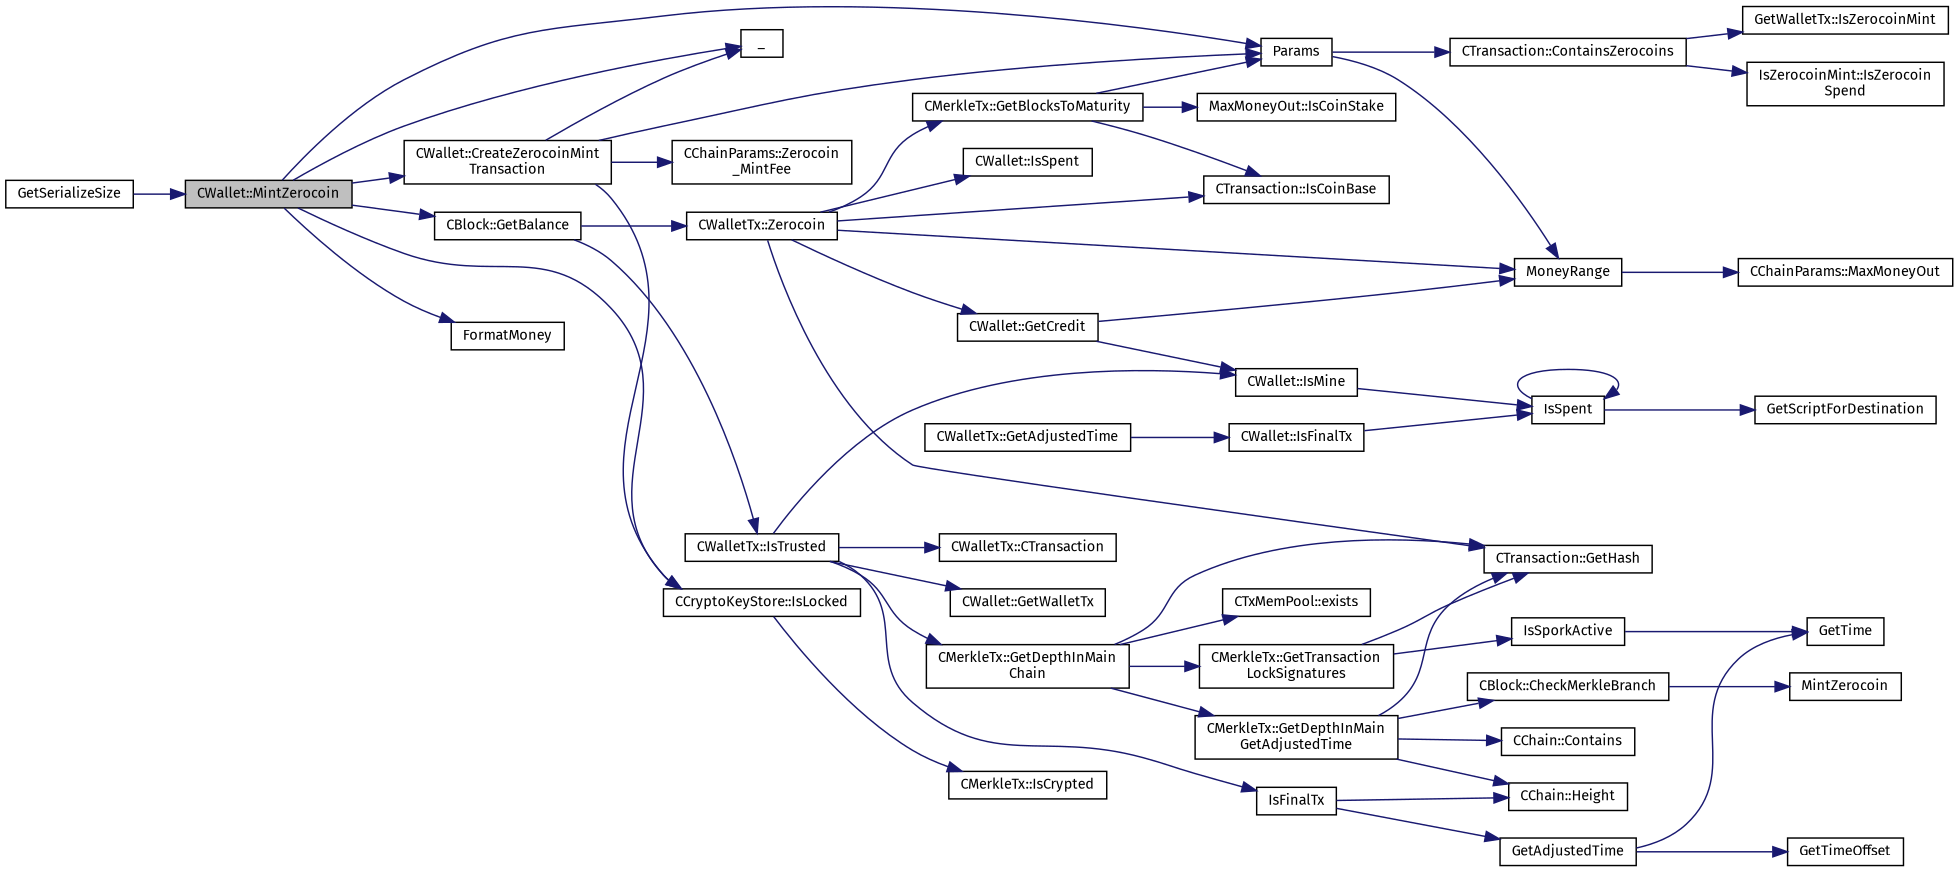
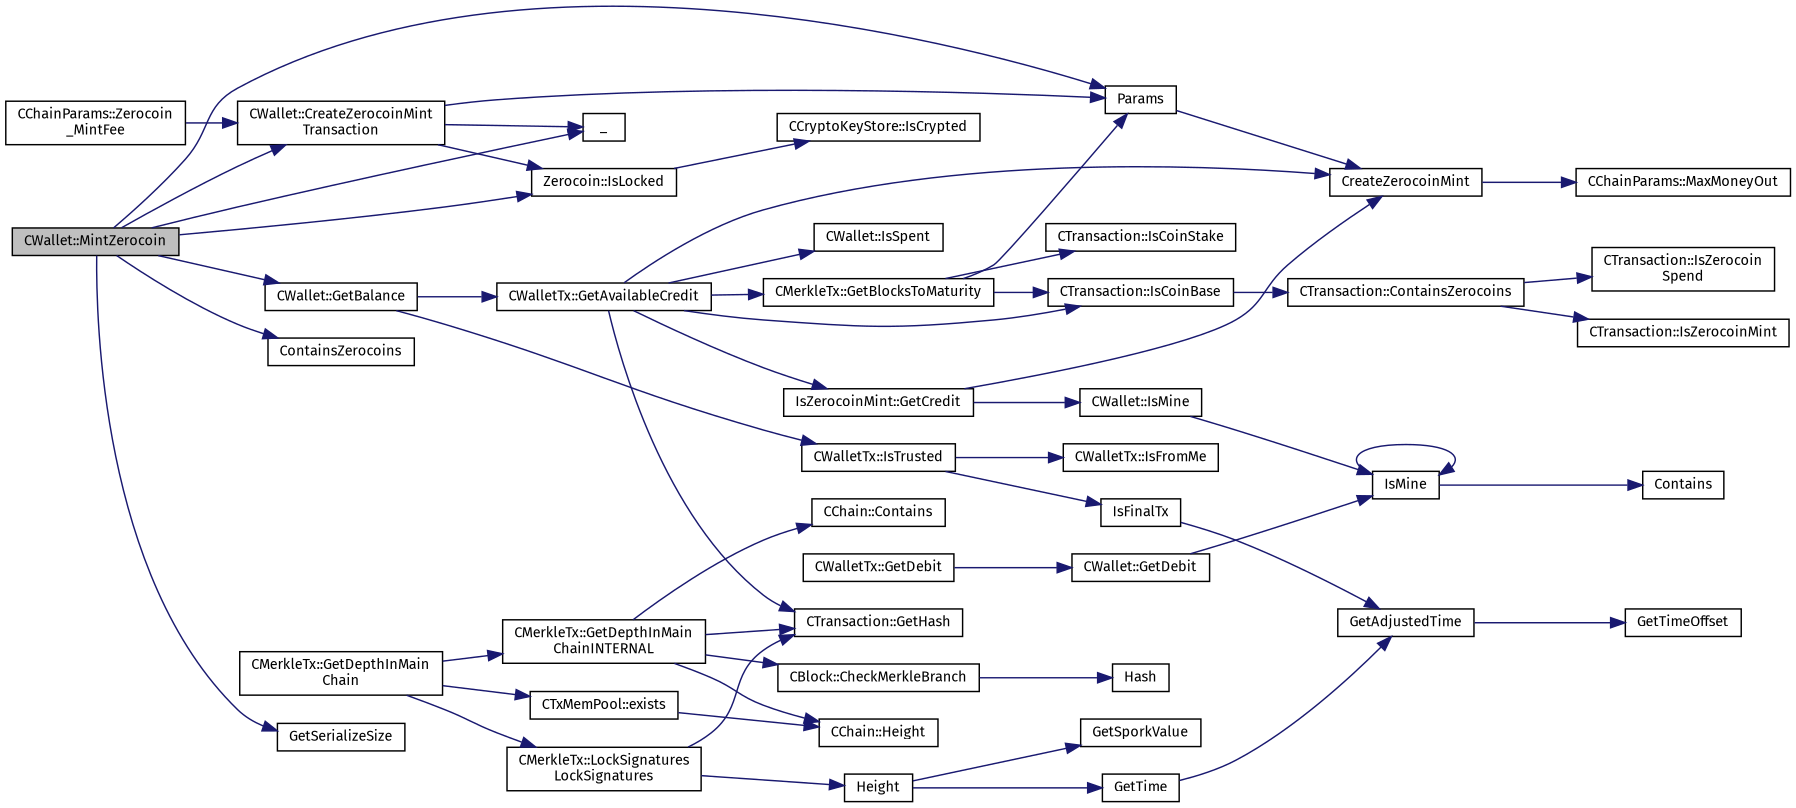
(1846, 20) -> (1683, 333)
(1384, 52) -> (1253, 292)
(1846, 84) -> (1683, 269)
(1297, 107) -> (1141, 237)
(634, 162) -> (197, 123)
(152, 194) -> (130, 511)
(508, 226) -> (341, 297)
(762, 226) -> (604, 297)
(1568, 272) -> (1406, 182)
(1028, 327) -> (879, 403)
(508, 336) -> (341, 352)
(972, 390) -> none
(1568, 410) -> (1406, 485)
(1846, 410) -> (1683, 485)
(1028, 437) -> (879, 568)
(1297, 437) -> (1141, 568)
(1028, 548) -> (1141, 458)
(1276, 550) -> none
(762, 603) -> (604, 182)
(1028, 603) -> none
(891, 609) -> none
(1568, 632) -> (879, 788)
(1297, 666) -> (604, 769)
(1846, 687) -> (1141, 678)
none -> (1141, 733)
(1297, 737) -> (604, 642)
(1712, 740) -> (1288, 727)
(1028, 785) -> (879, 127)
(1415, 799) -> (741, 719)
